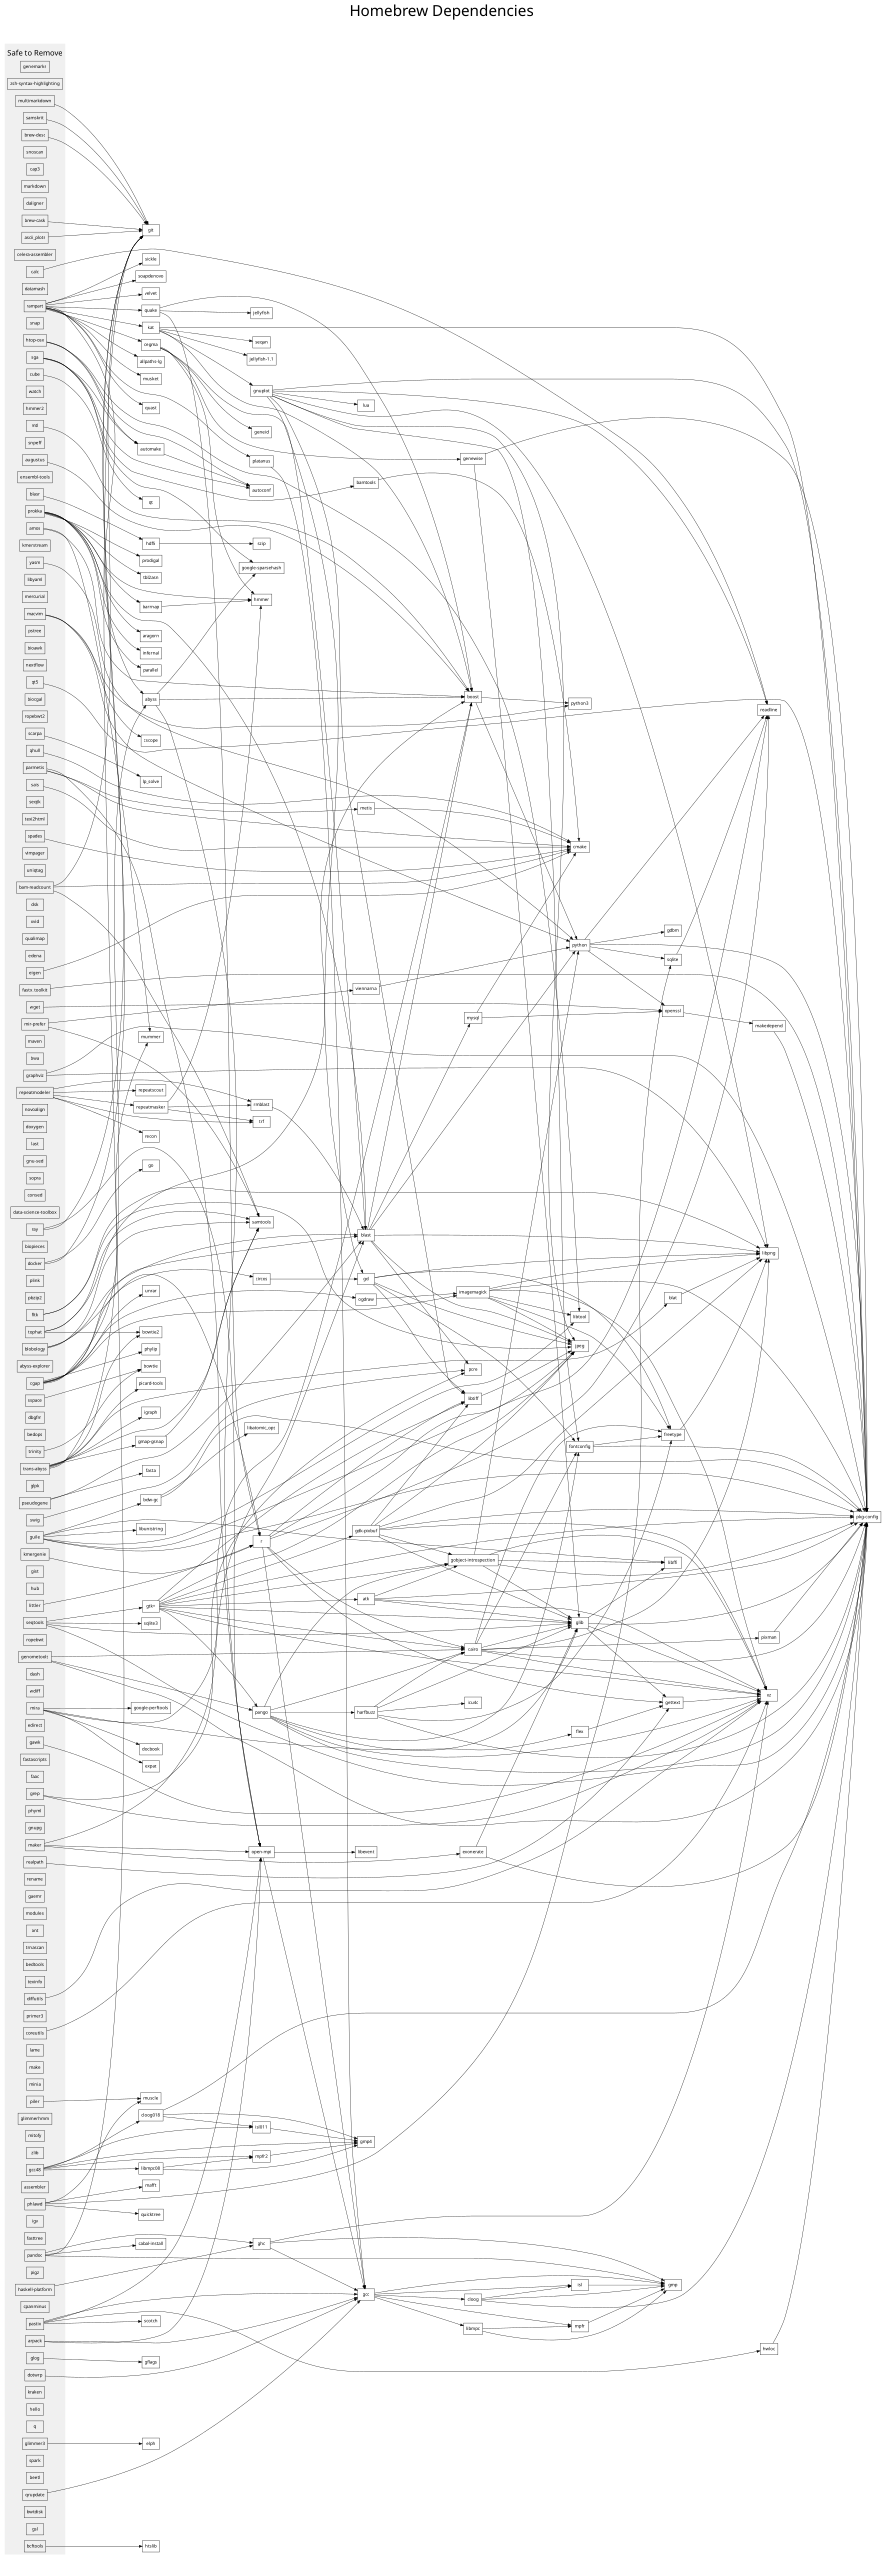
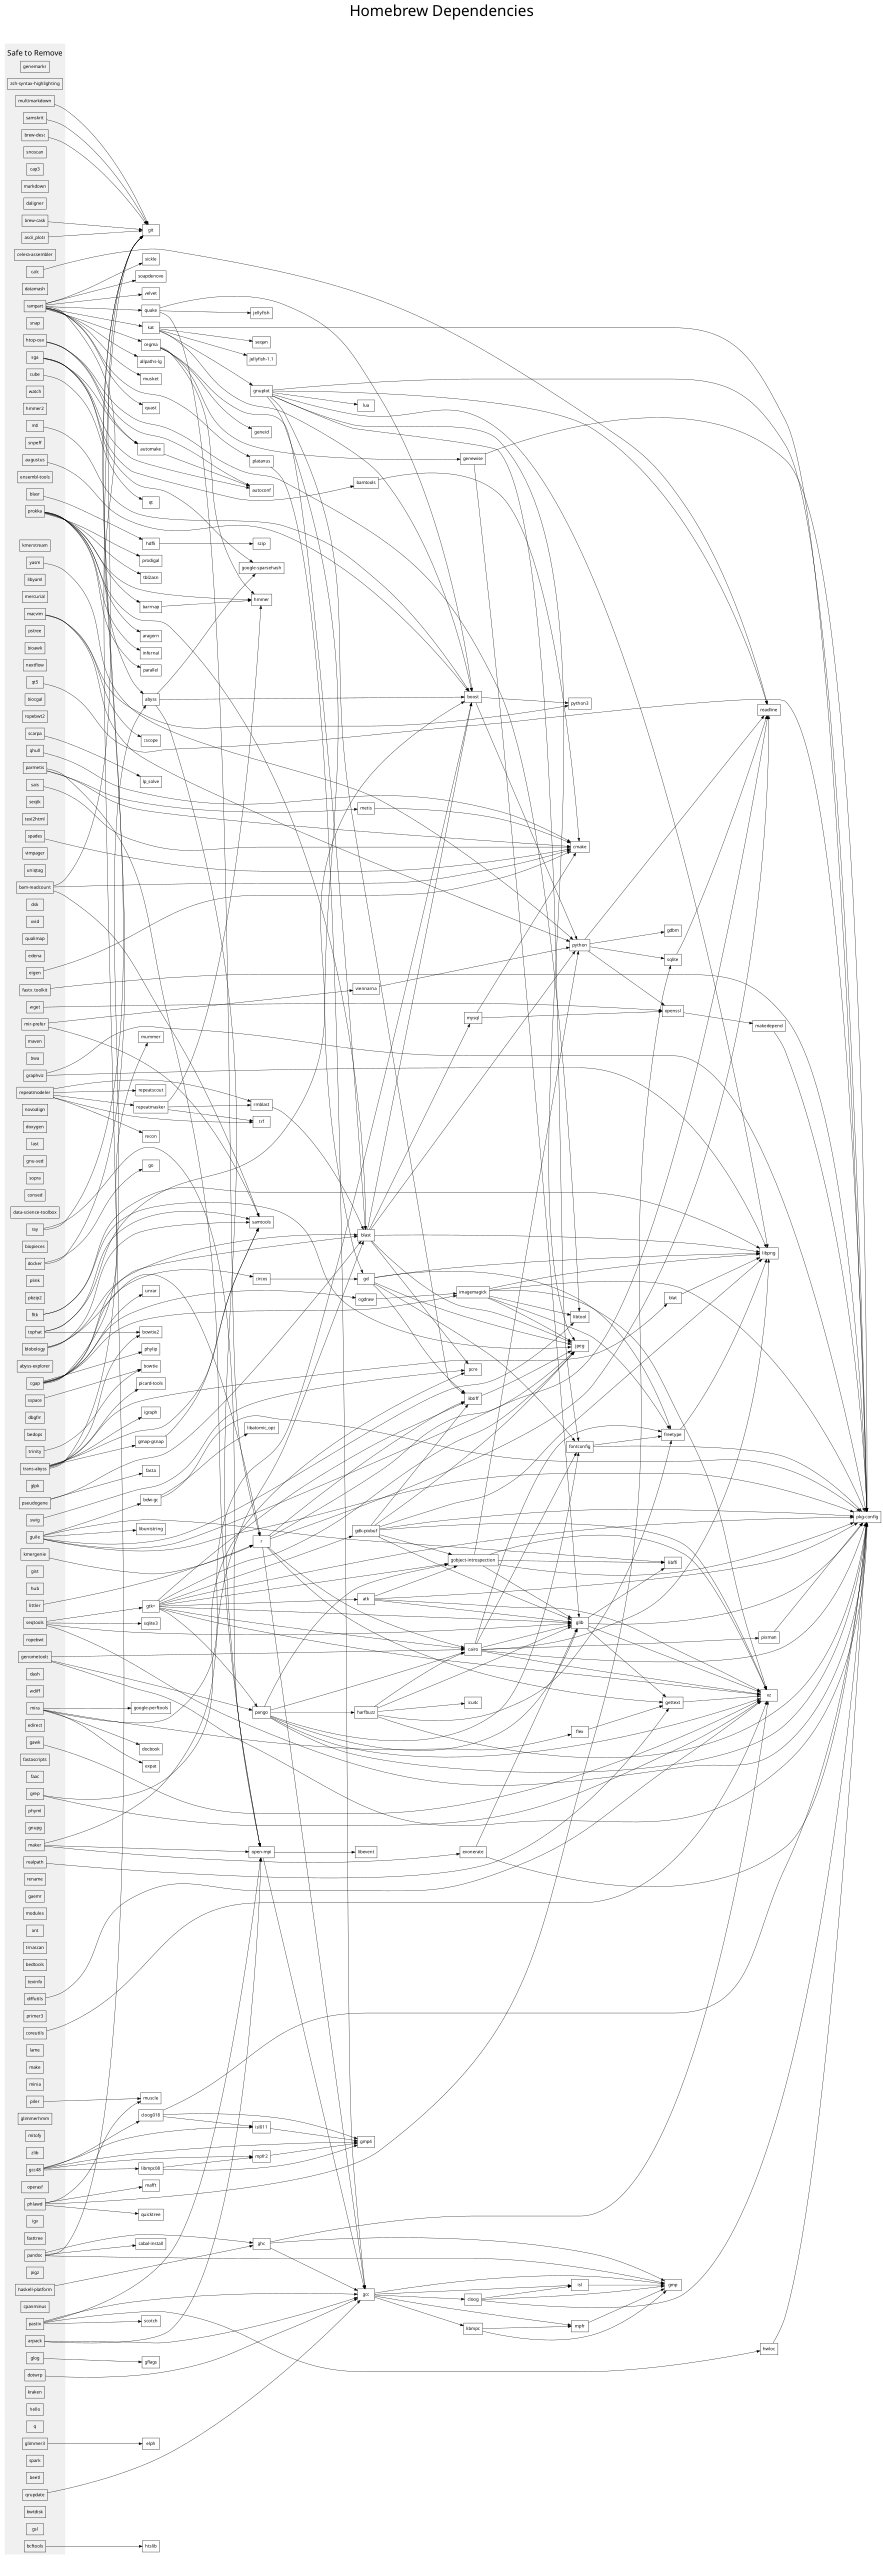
(35, 529) -> none
(841, 1134) -> none
(35, 2187) -> (35, 2187)
